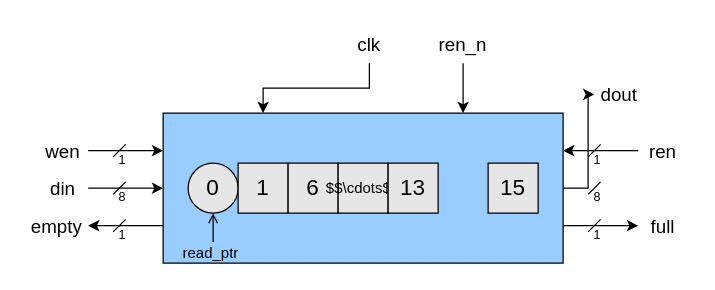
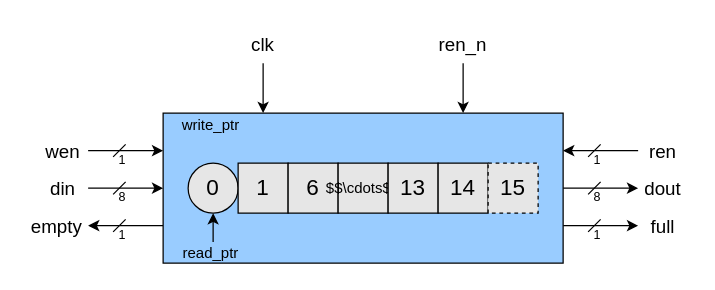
(369, 44) -> (263, 44)
(619, 94) -> (663, 188)
none -> (213, 126)
none -> (463, 188)
(513, 188) -> (513, 188)
(213, 221) -> (213, 223)
